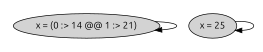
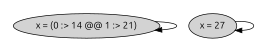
(213, 26) -> (213, 26)
